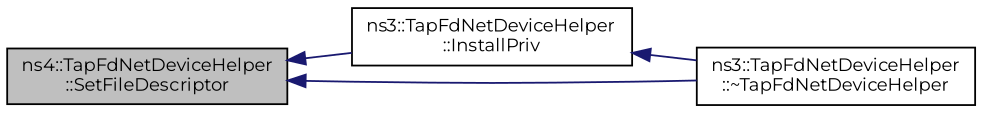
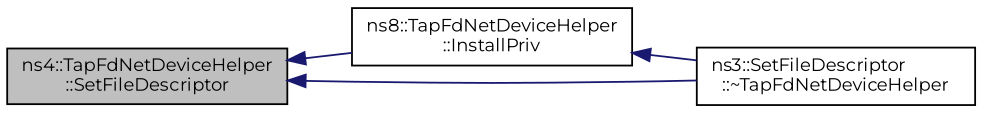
(492, 37) -> (492, 37)
(836, 76) -> (836, 76)
